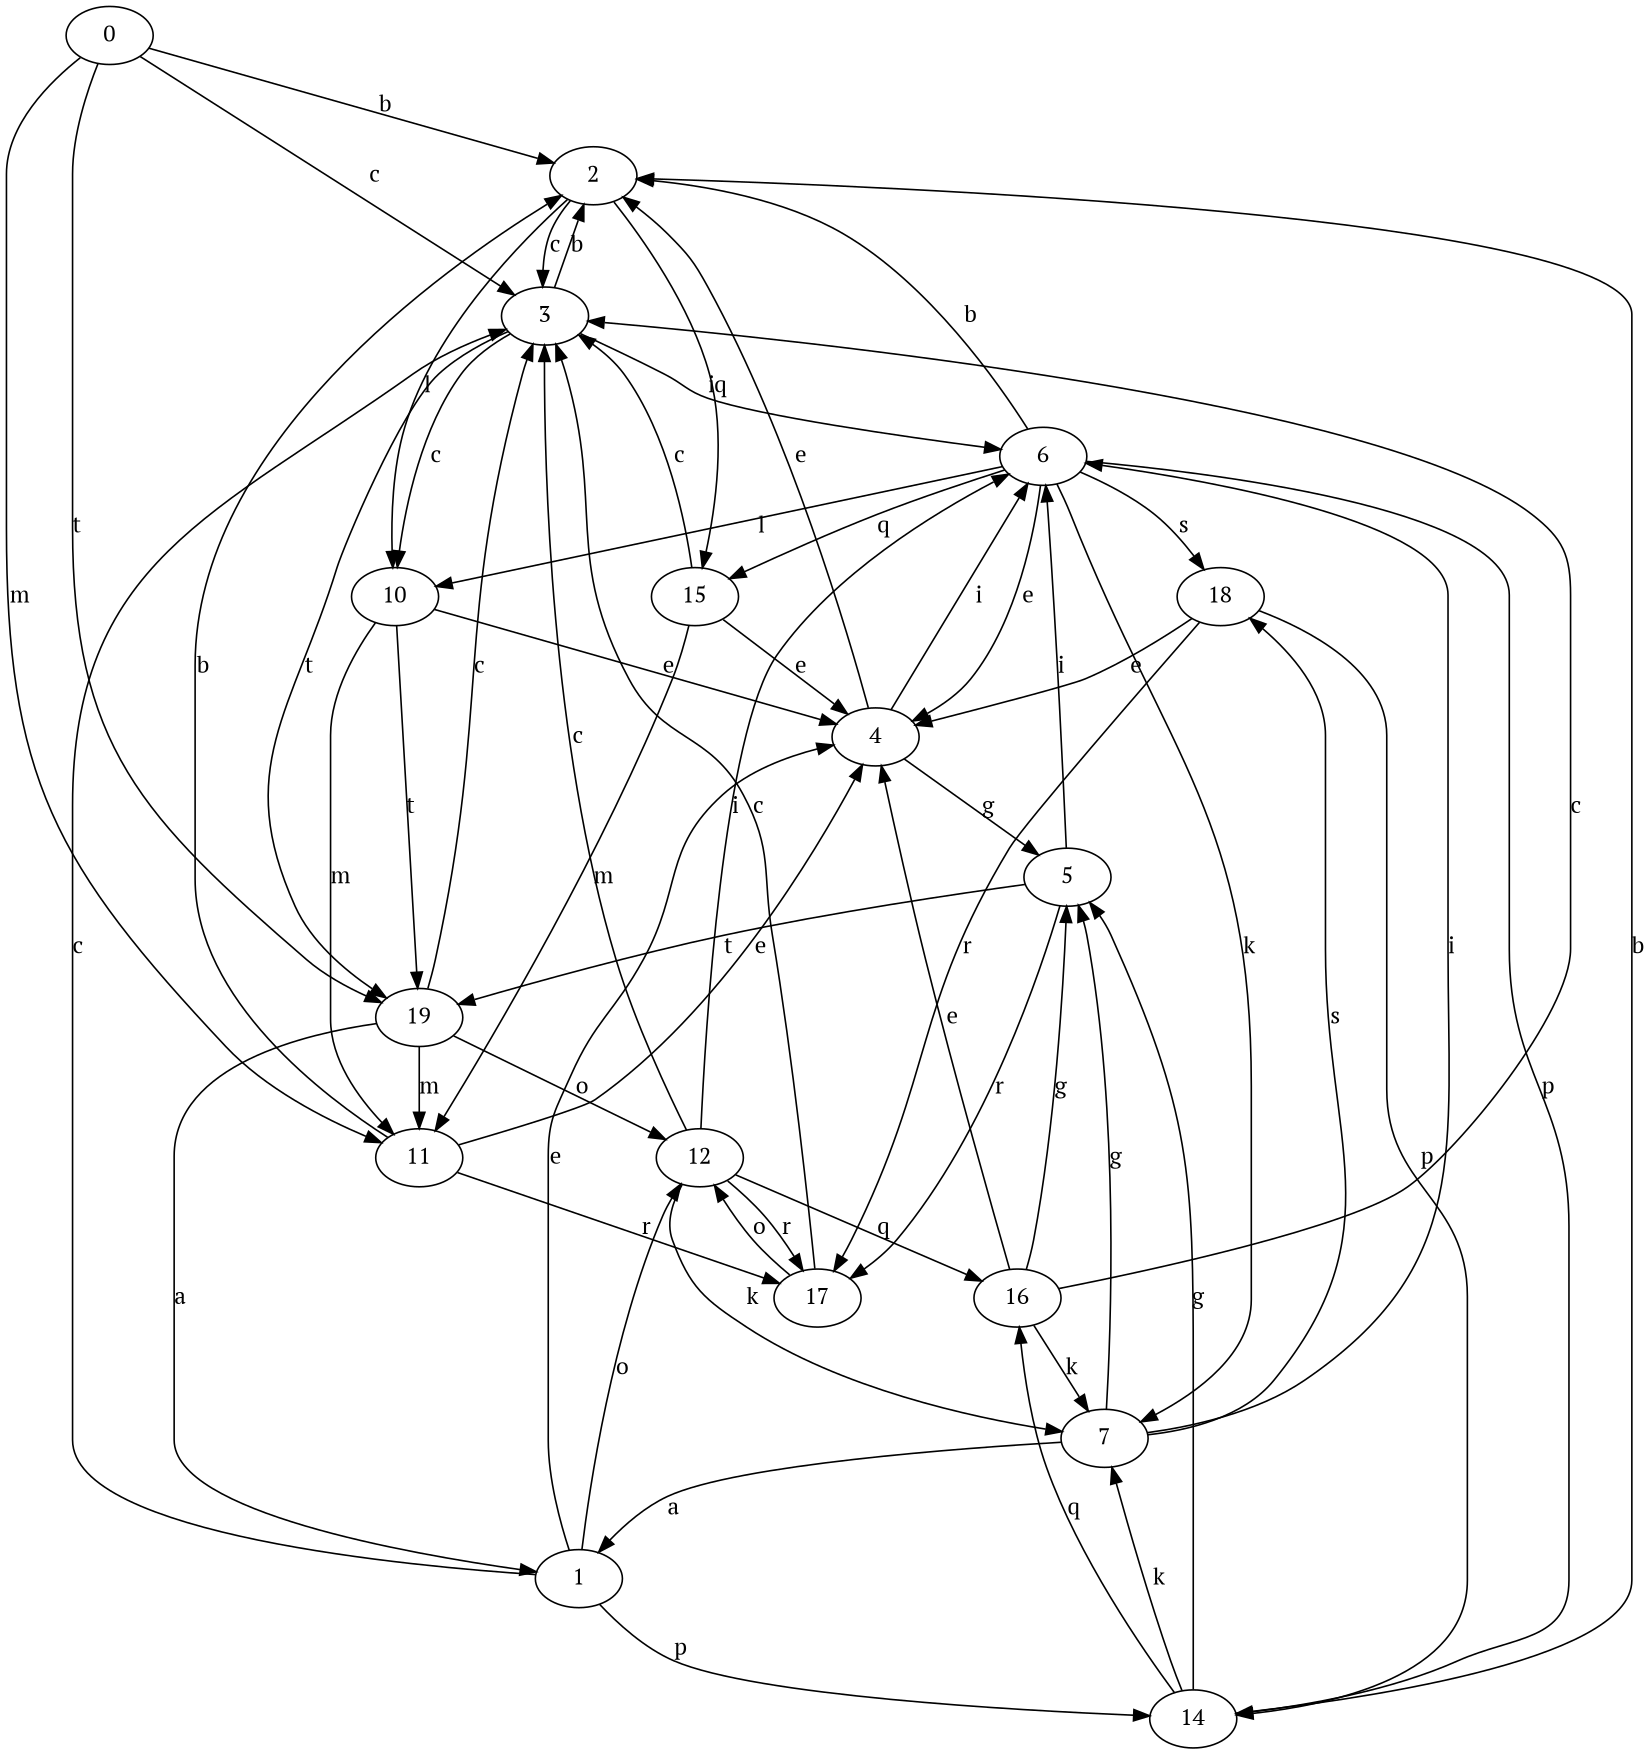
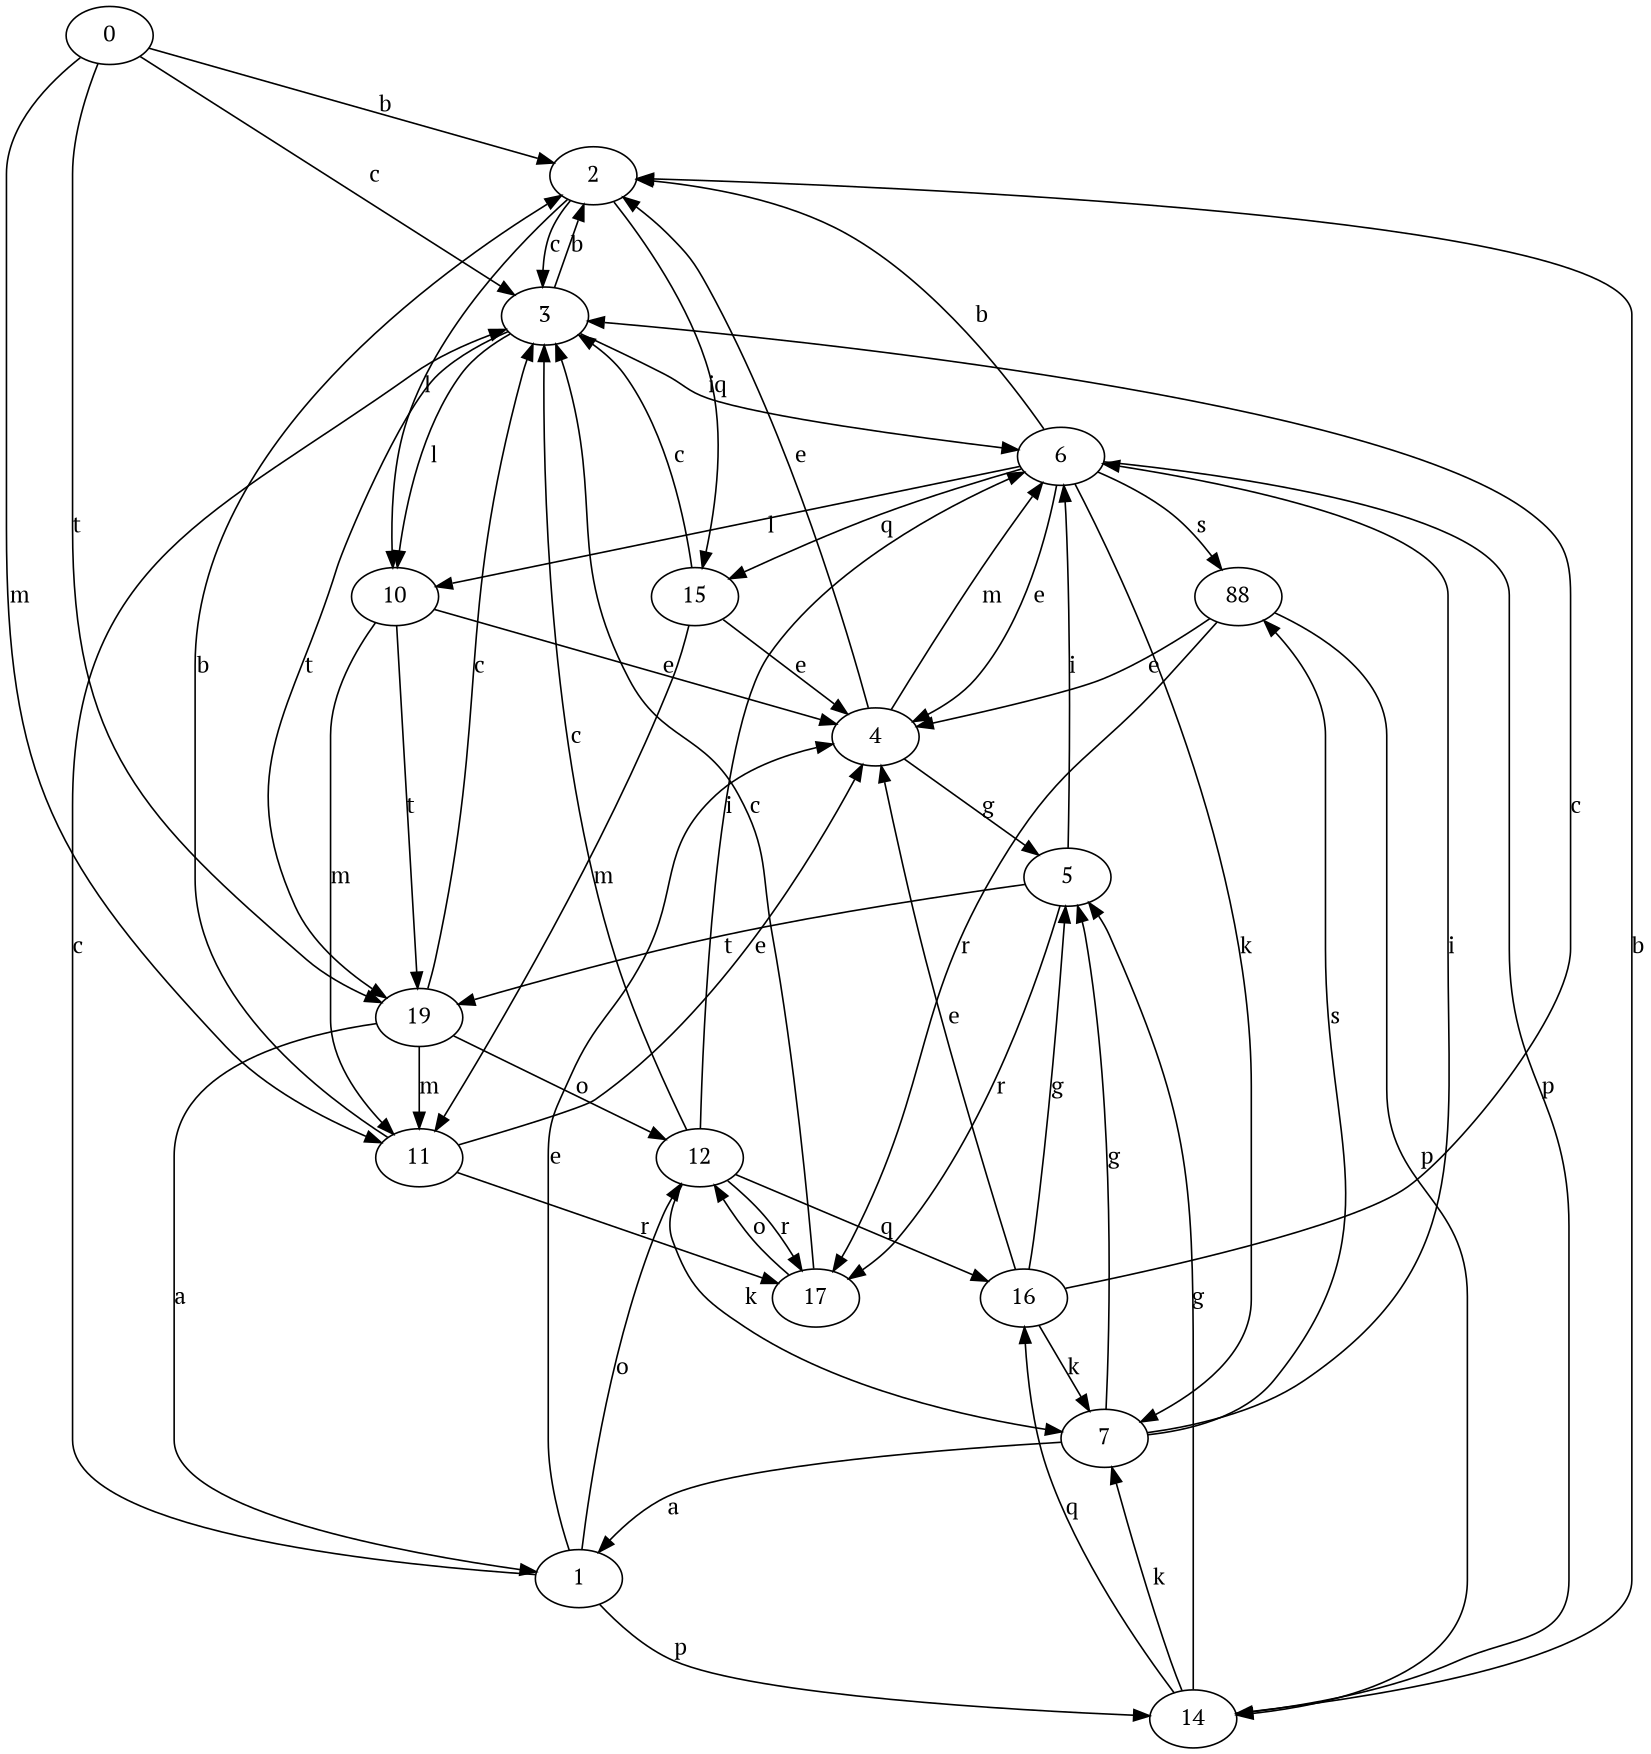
(436, 456) -> (435, 456)
(980, 597) -> (992, 597)
(1221, 597) -> (1238, 597)
